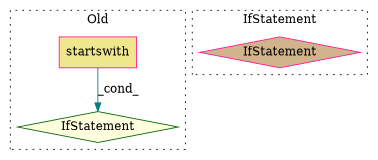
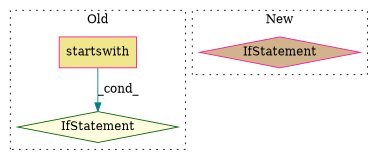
(280, 20) -> (280, 20)
